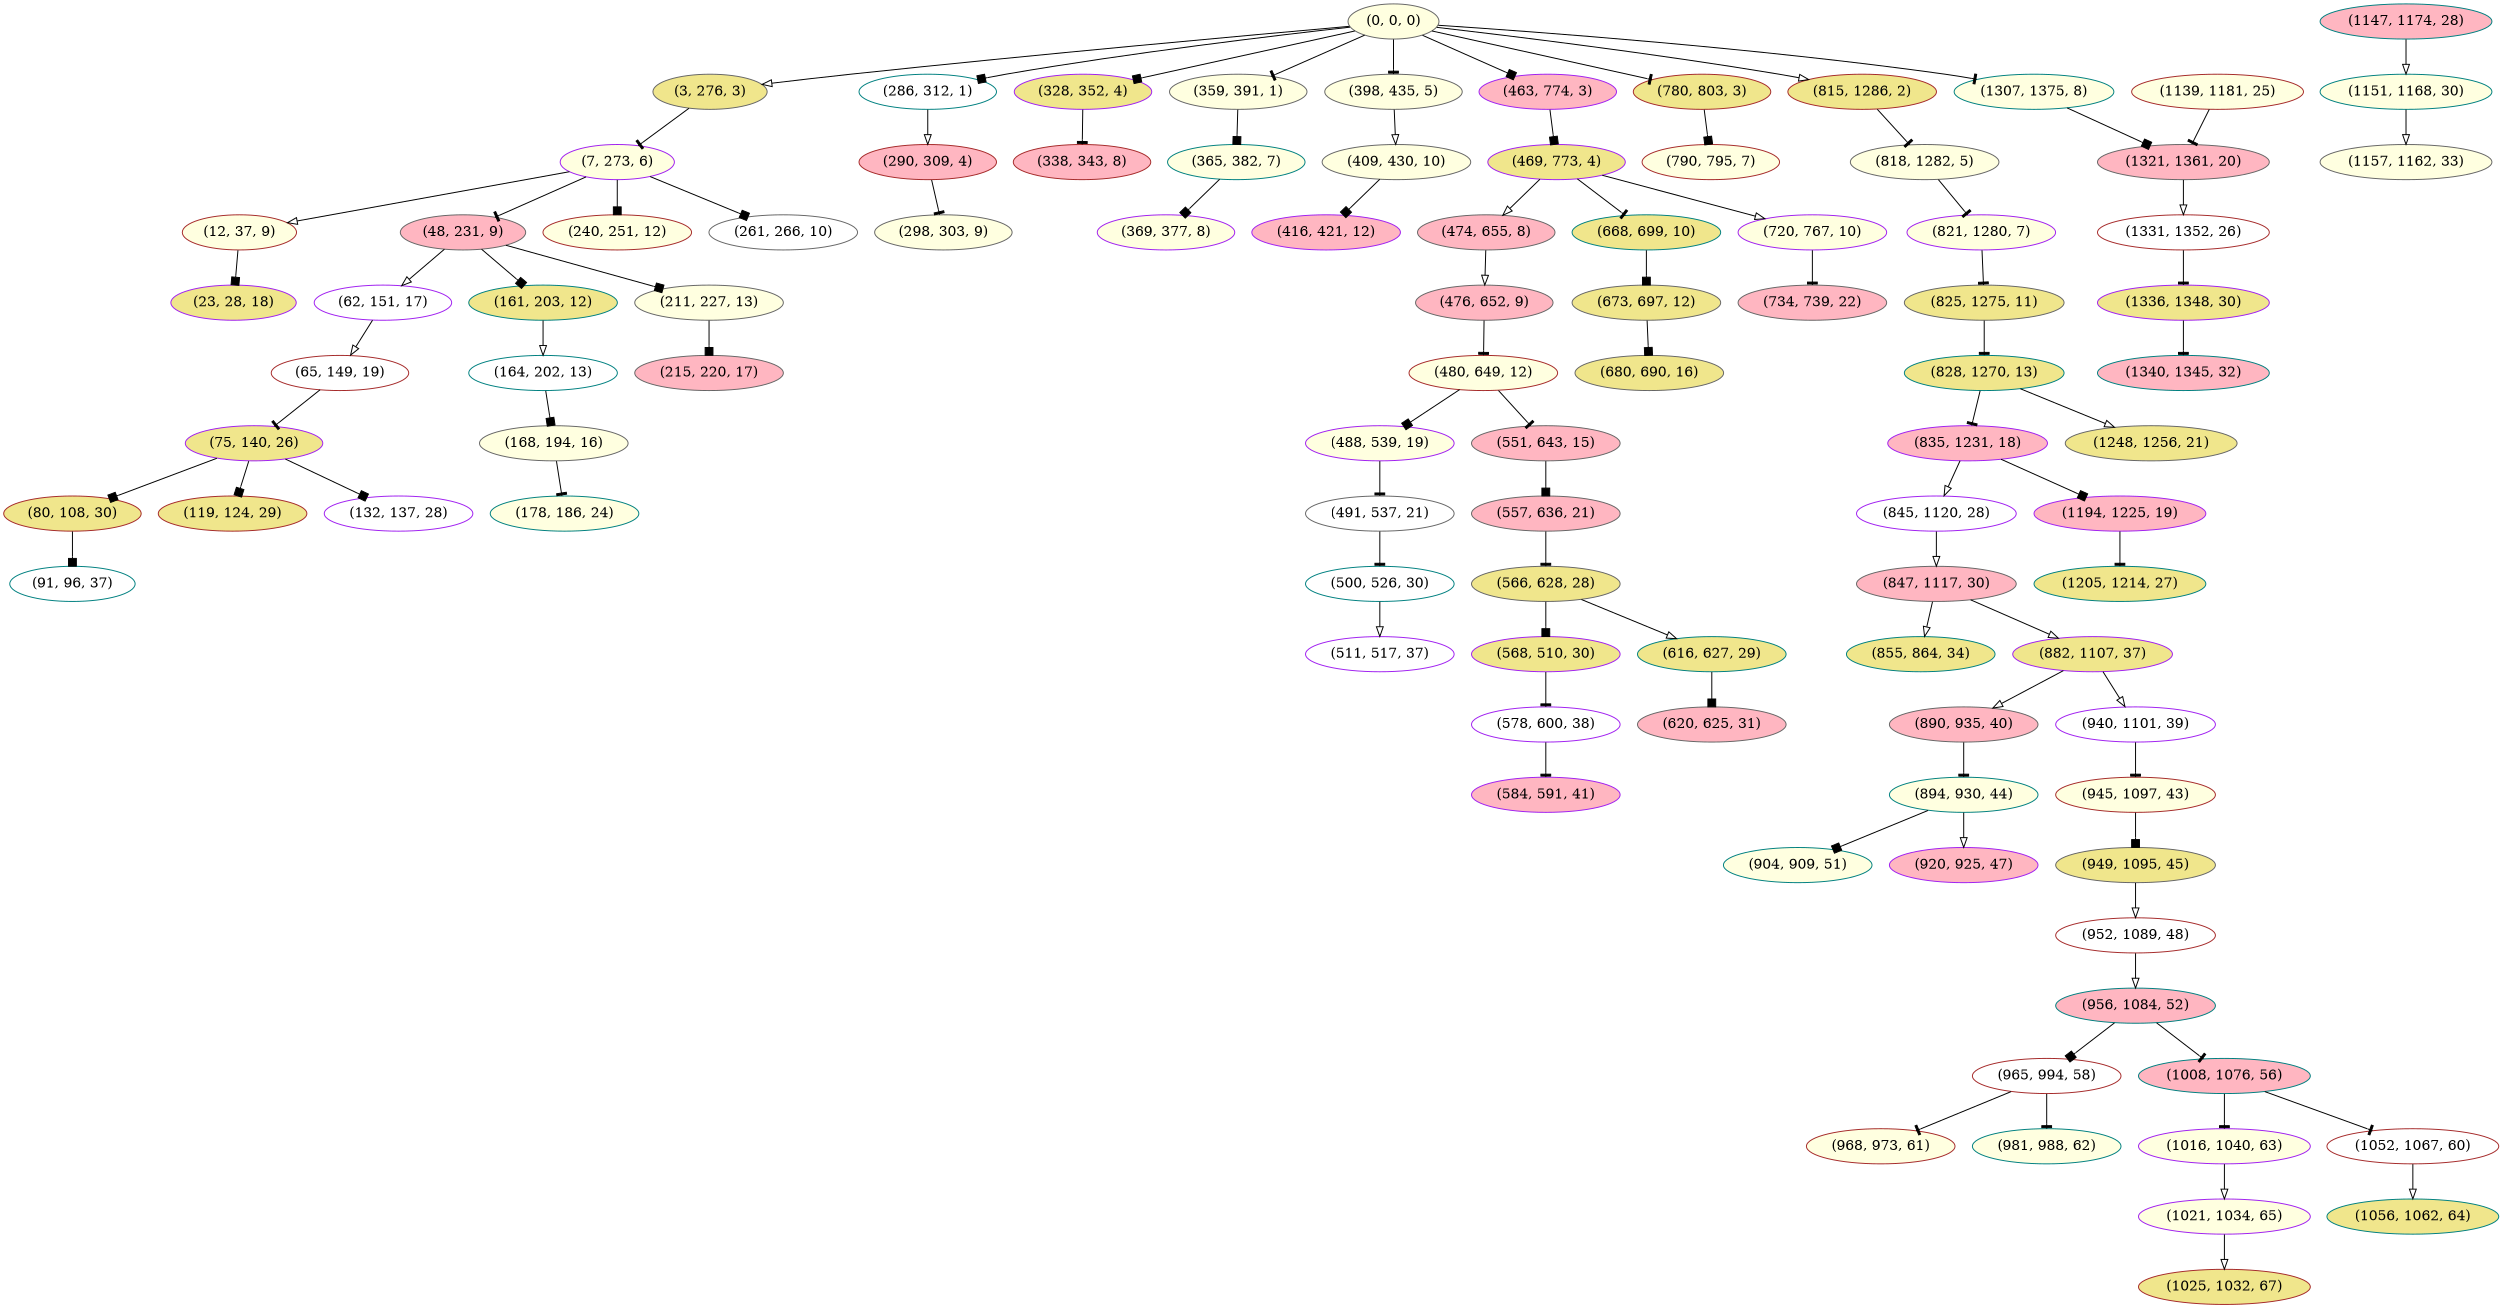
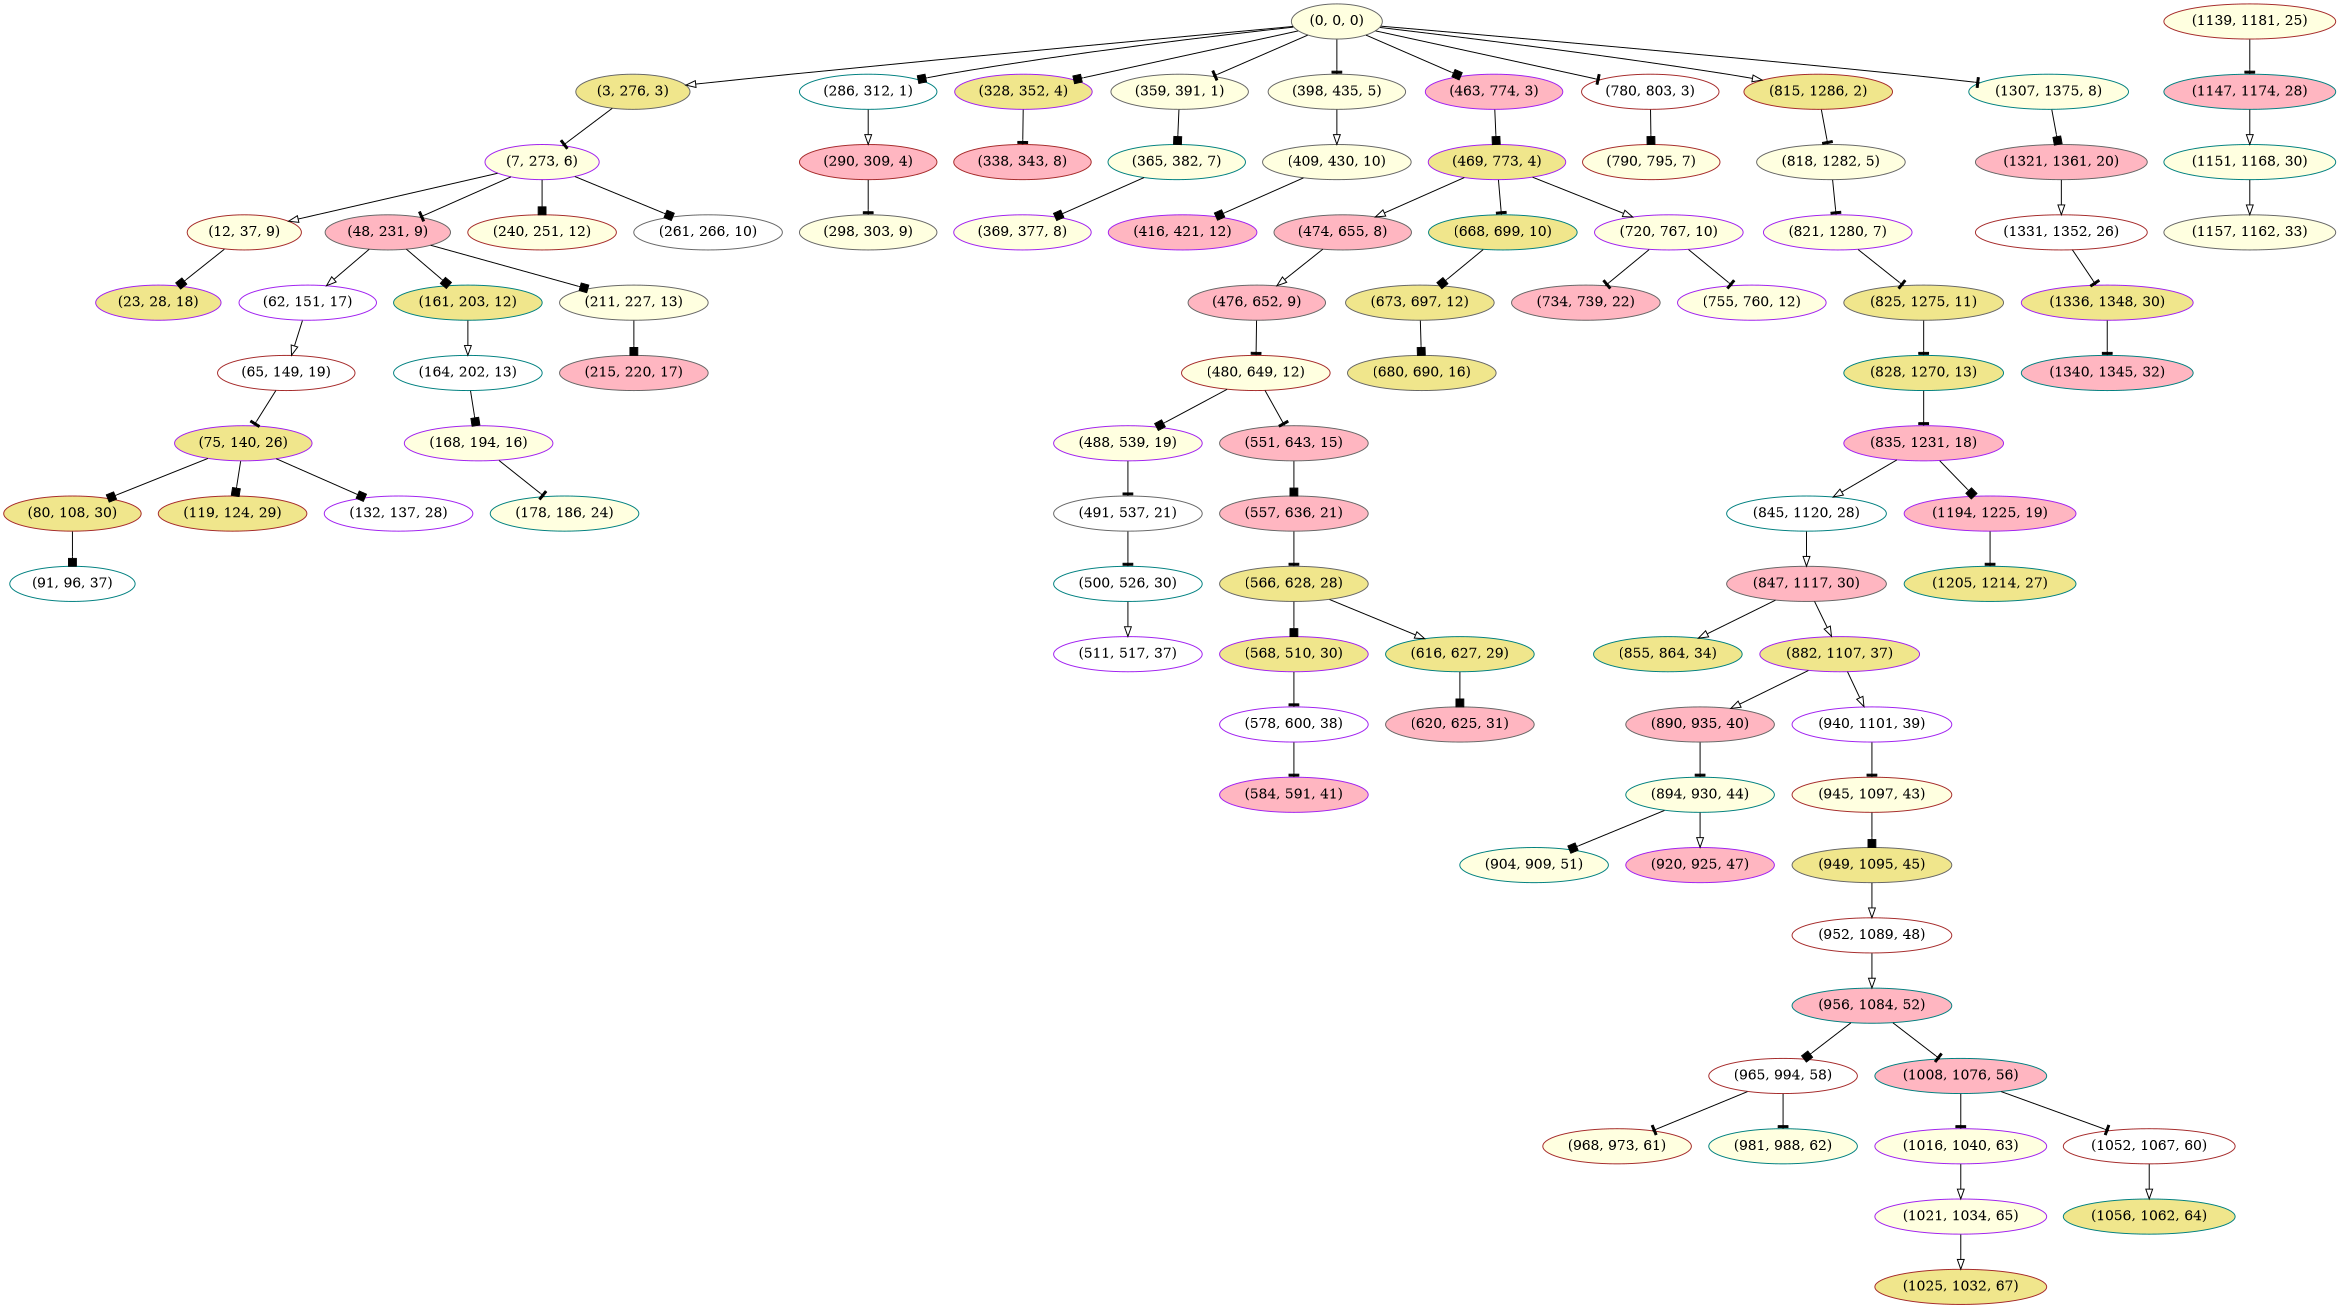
(1702, 92) -> (1650, 92)
(2202, 125) -> (2250, 54)
none -> (1752, 303)
(554, 443) -> (479, 443)
(2151, 443) -> none
(1936, 514) -> (1807, 514)
